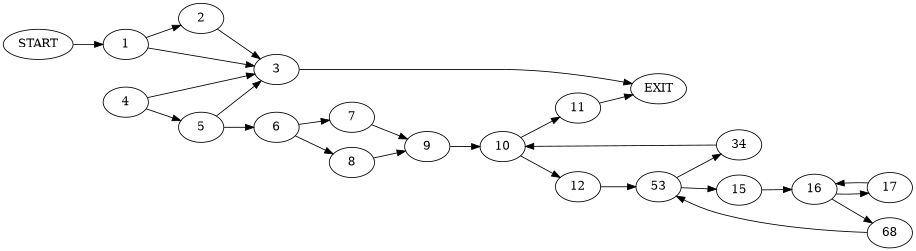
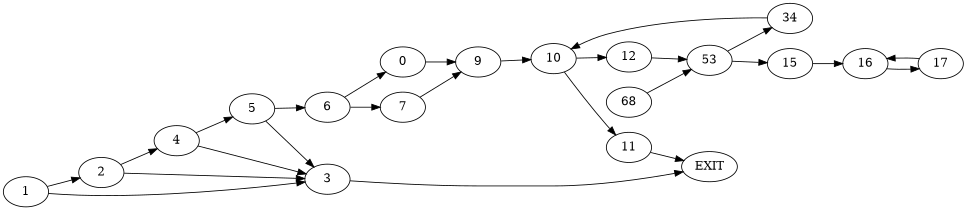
(38, 44) -> none
none -> (135, 158)
(352, 162) -> (403, 62)
(848, 209) -> none
